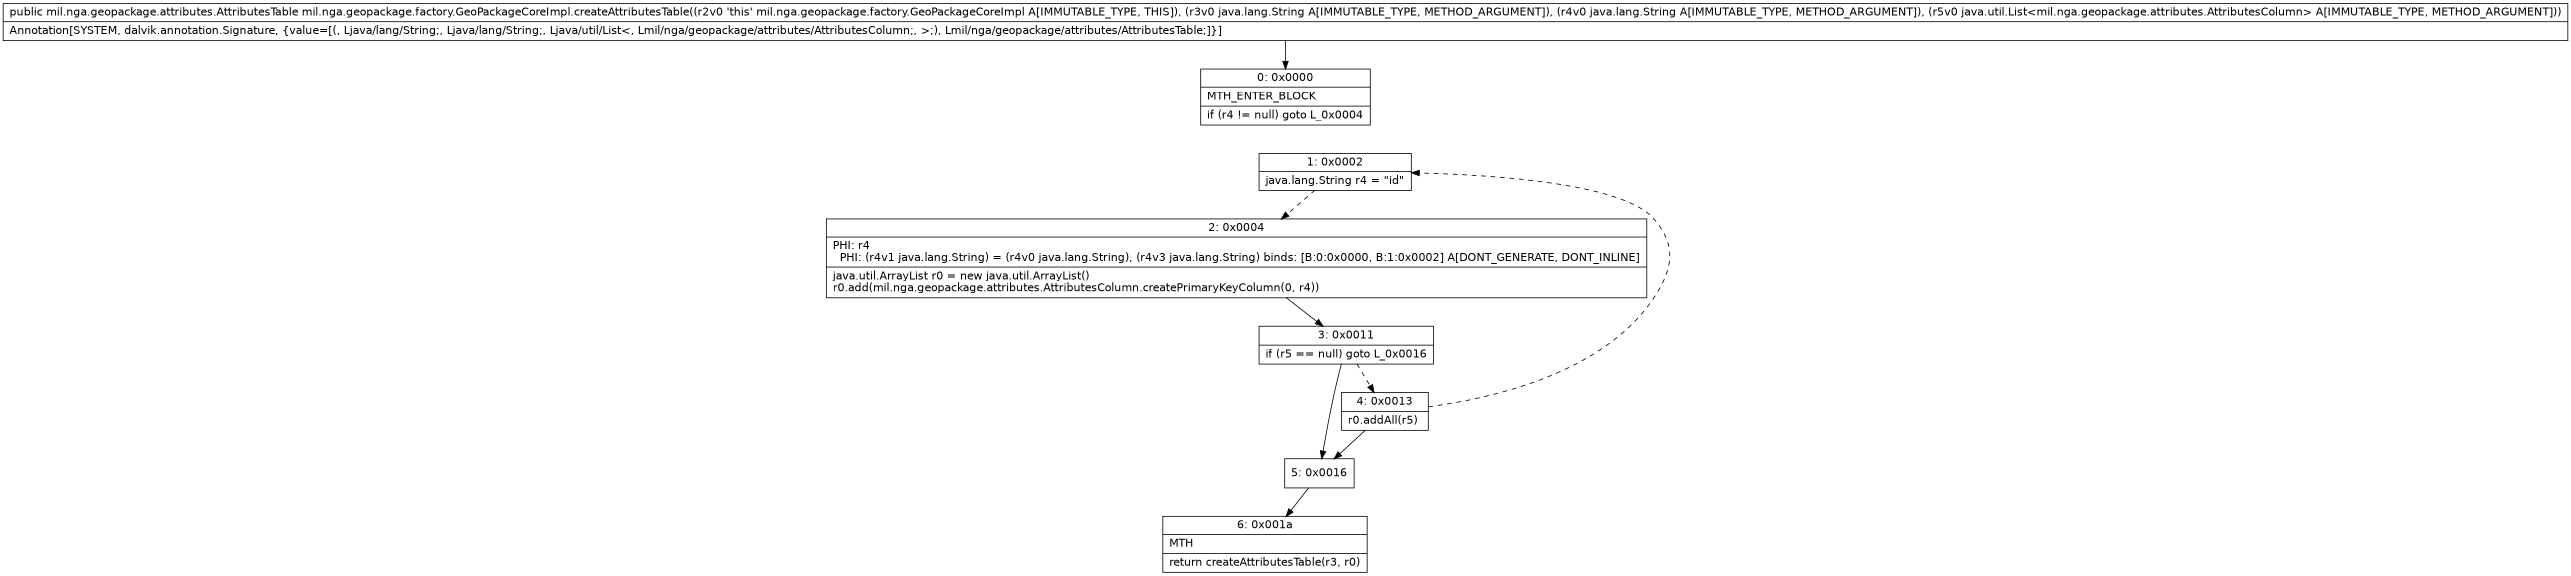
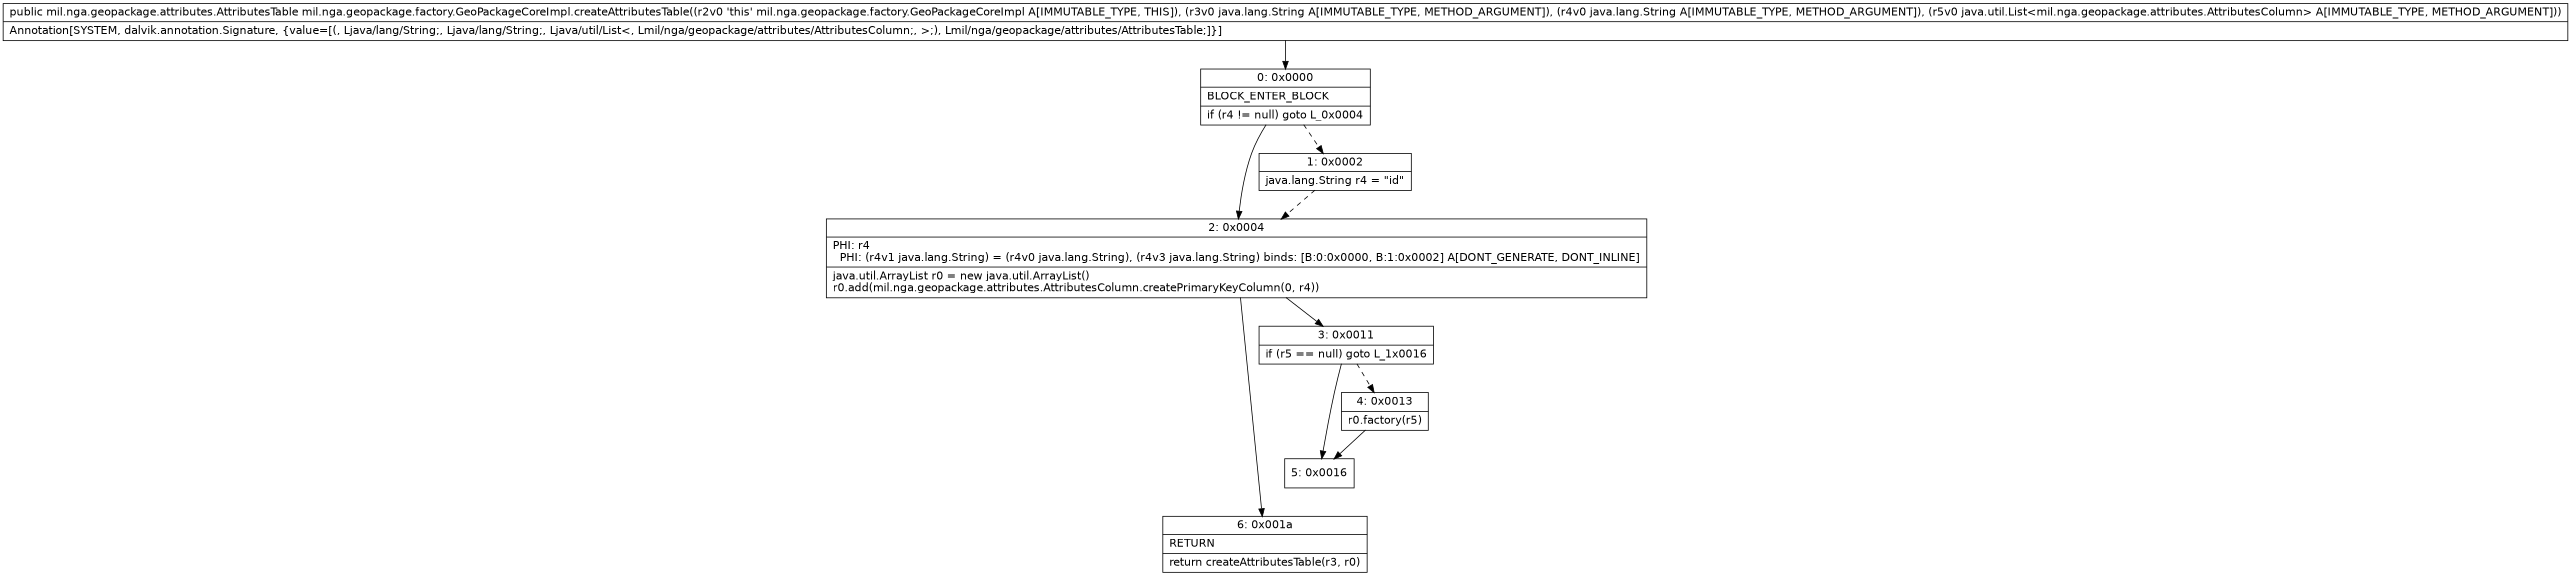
(1262, 96) -> (1268, 96)
none -> (1248, 166)
(1669, 265) -> (1311, 136)
(1346, 354) -> (1346, 354)
(1383, 420) -> (1385, 420)
(1300, 499) -> (1251, 403)
(1181, 544) -> (1192, 544)
